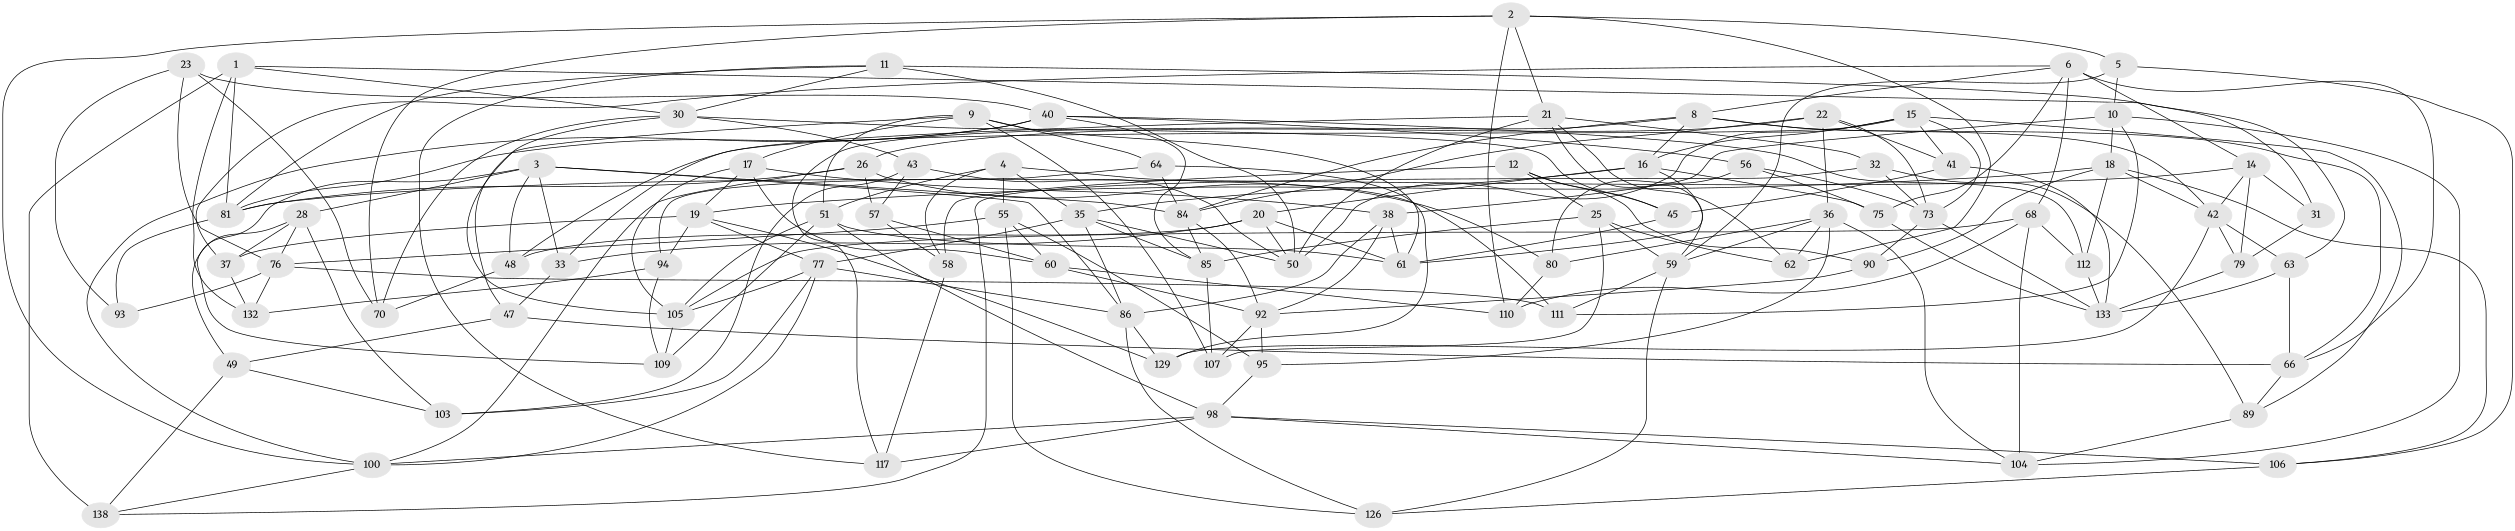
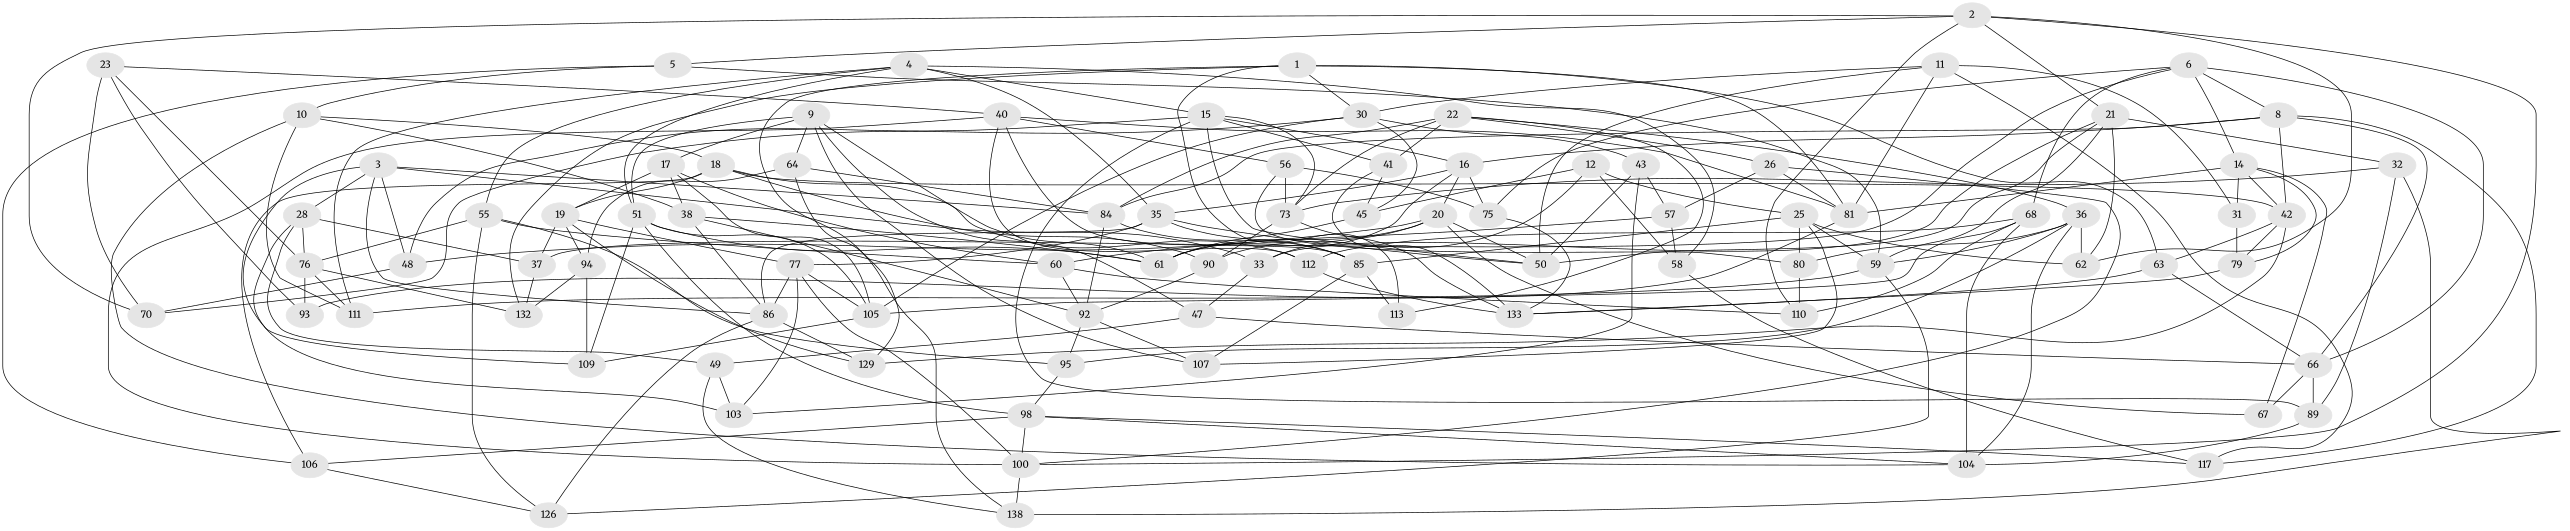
none -> (1058, 90)
(1212, 186) -> (1799, 240)
none -> (1397, 315)
none -> (2263, 415)
